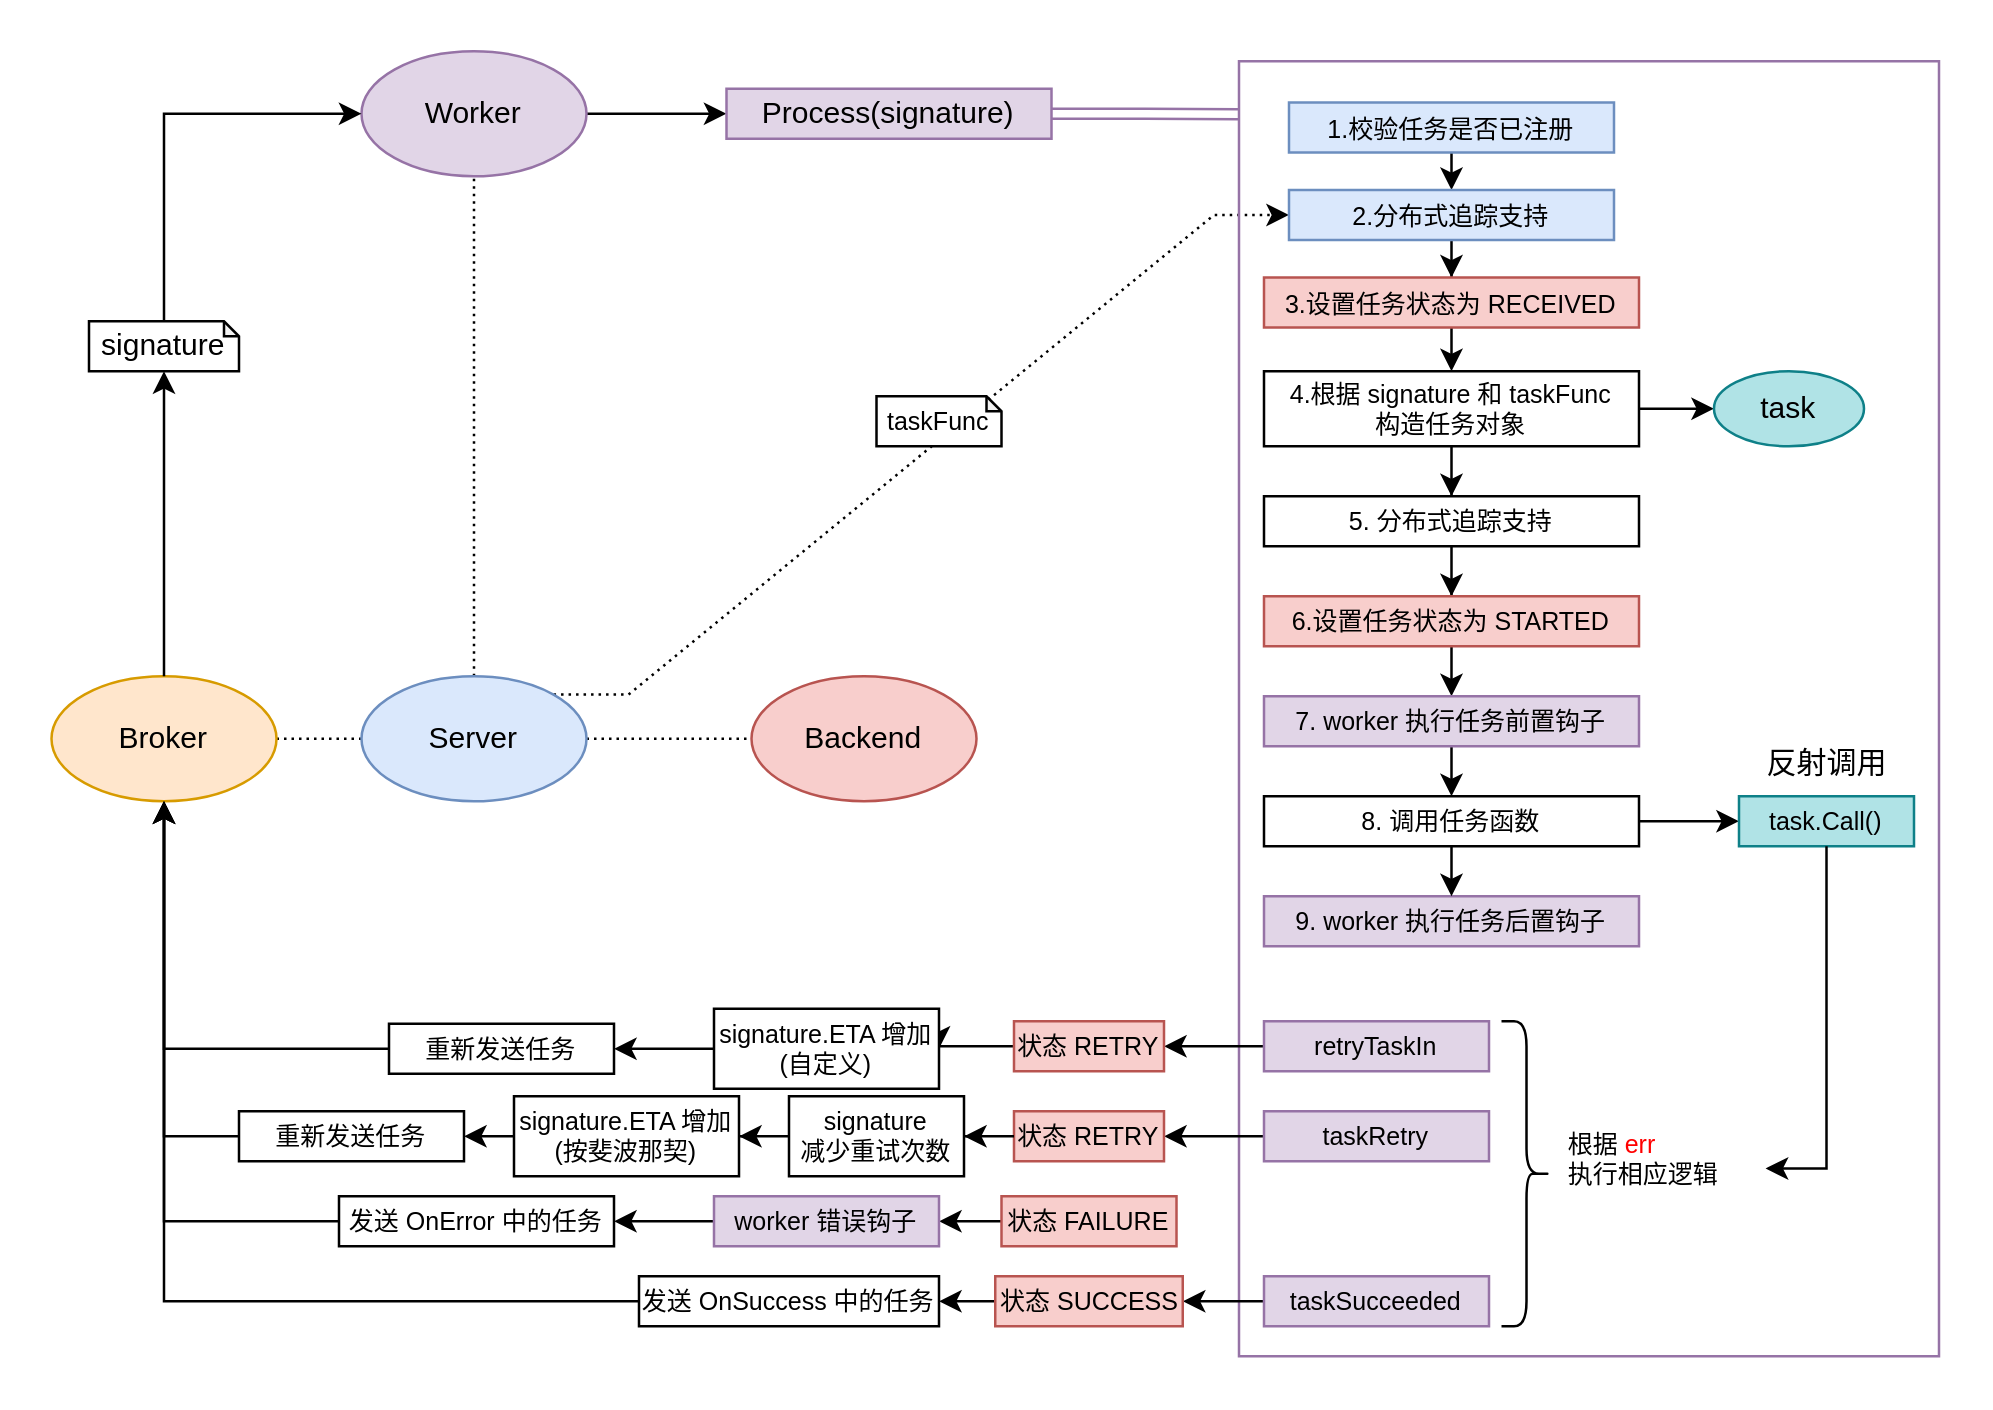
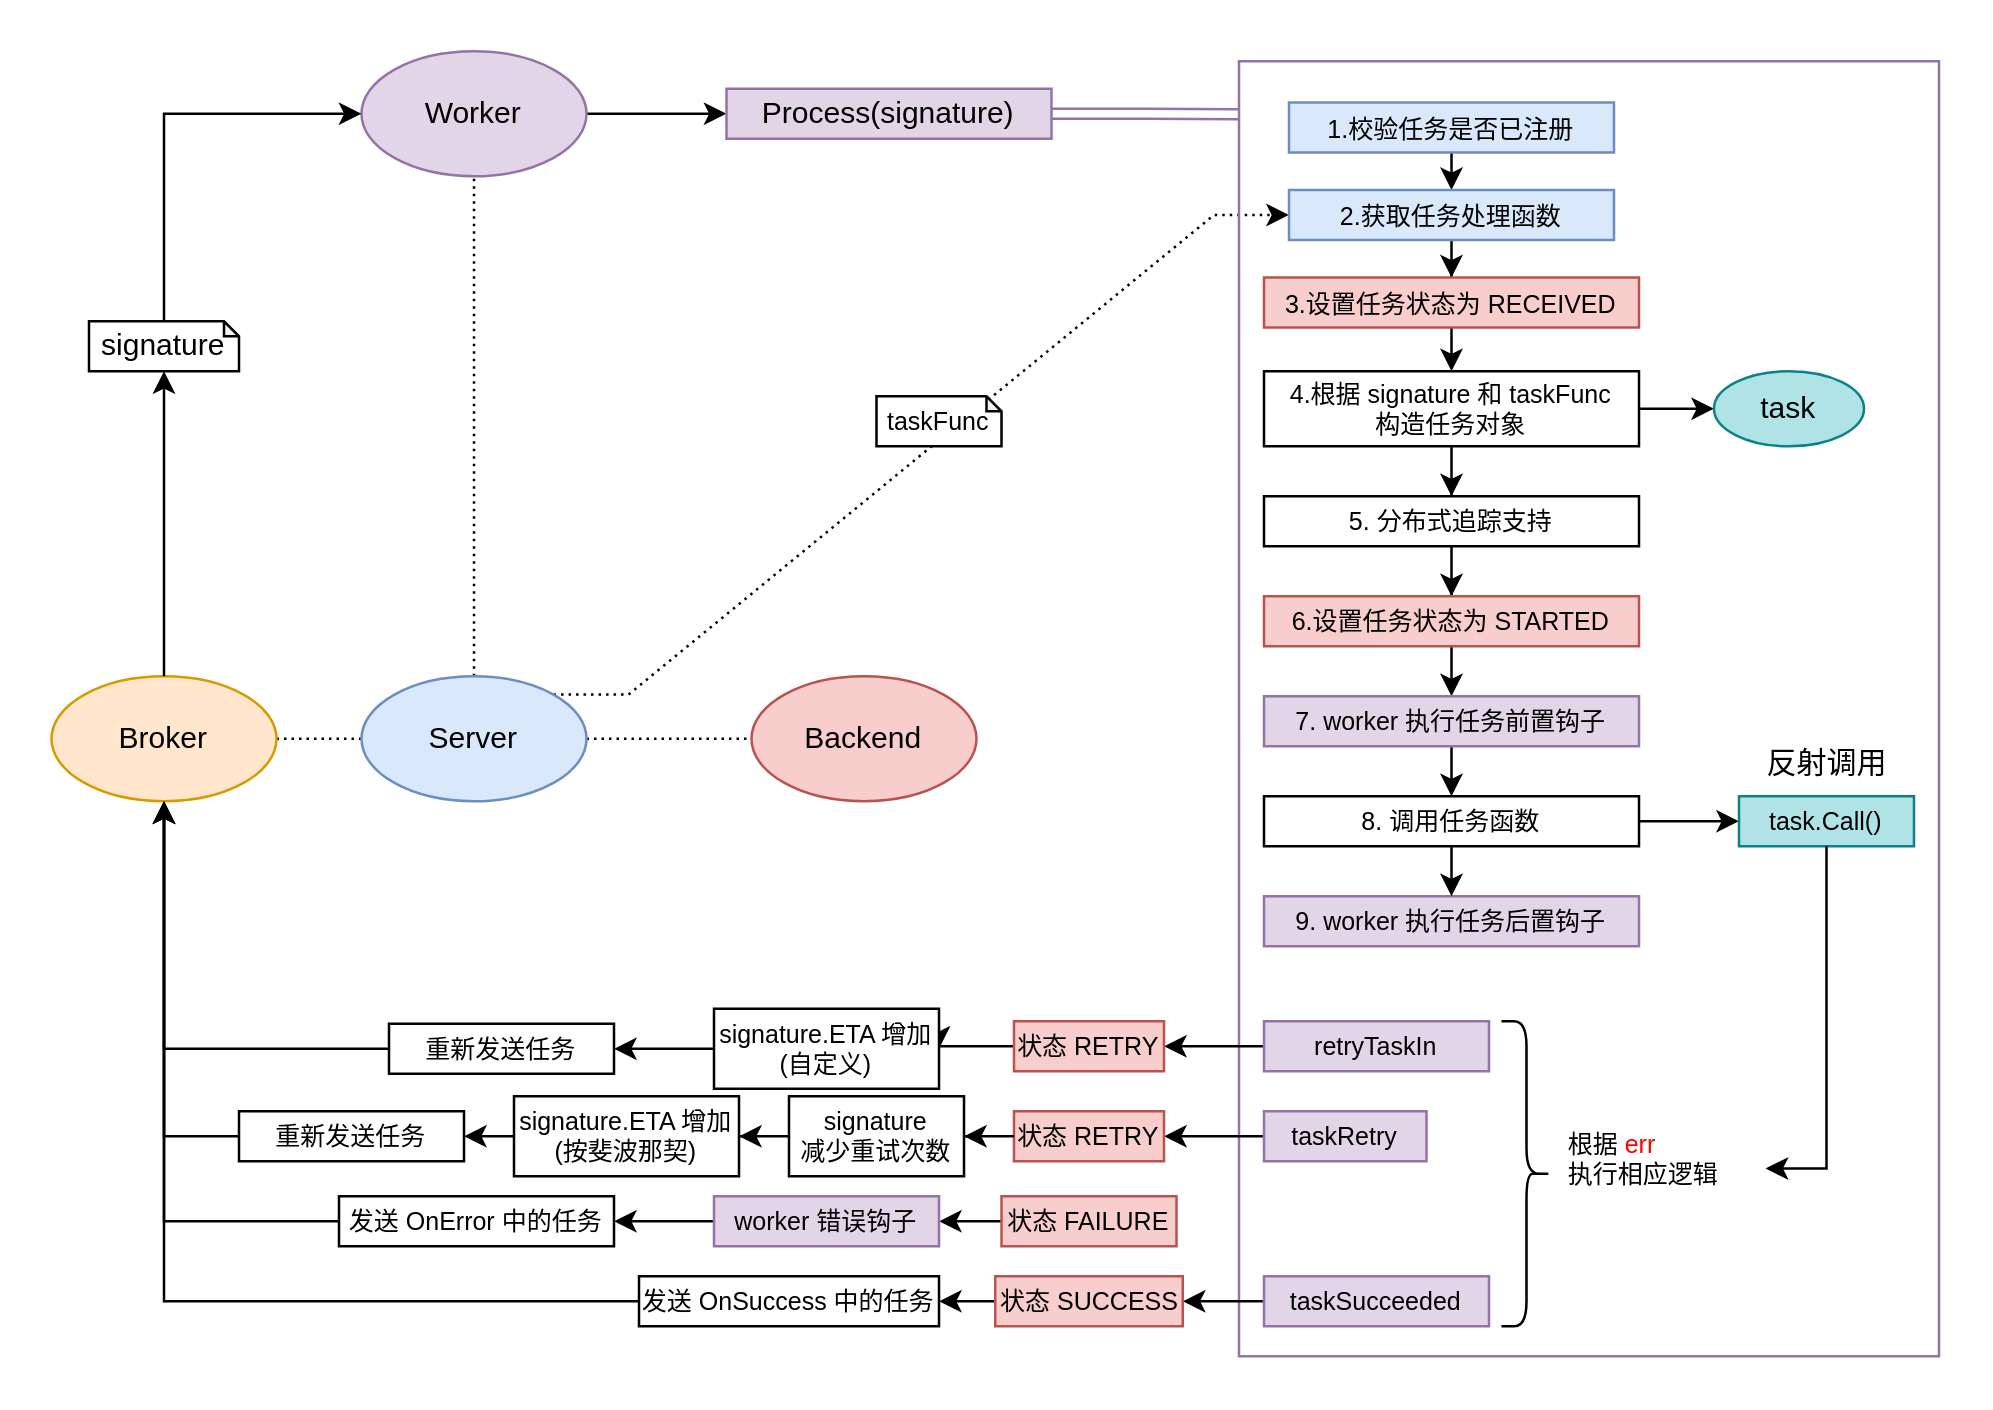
(1451, 216) -> (1451, 216)
(1376, 1136) -> (1345, 1136)
